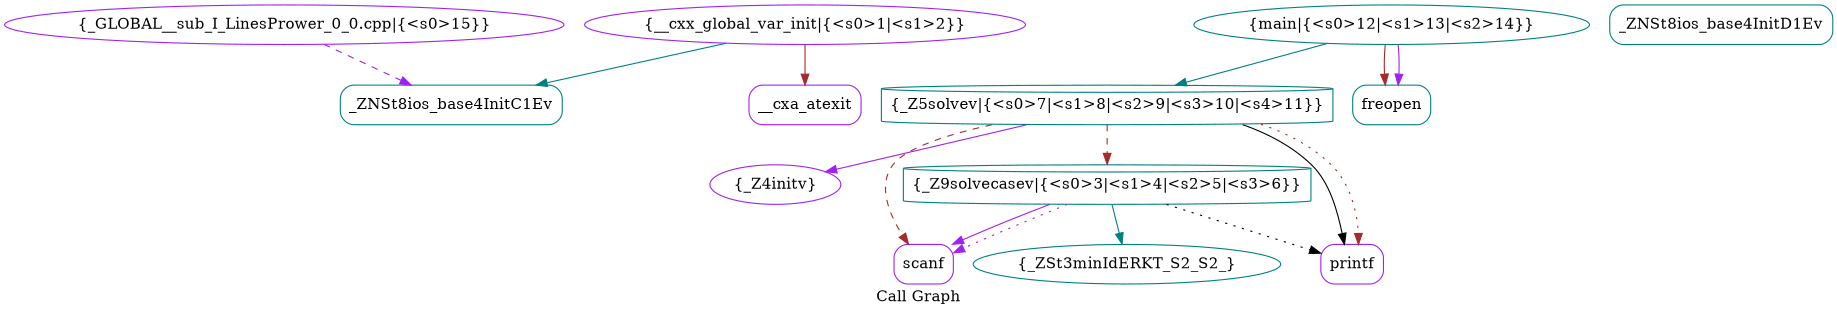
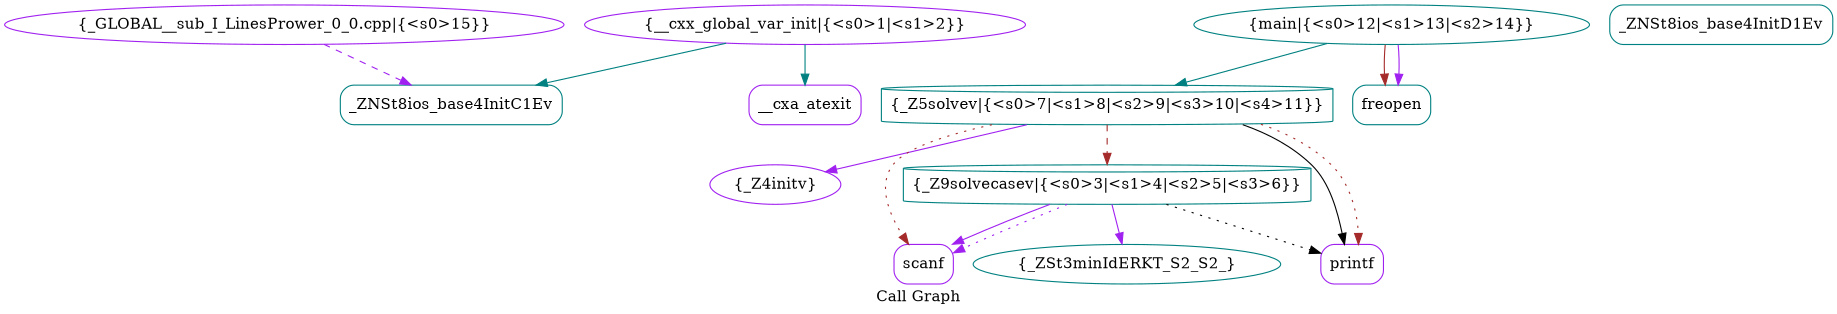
(805, 59) -> (805, 59)
(895, 163) -> (895, 163)
(1116, 219) -> (1116, 219)
